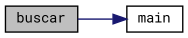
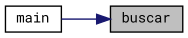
(95, 19) -> (79, 19)
